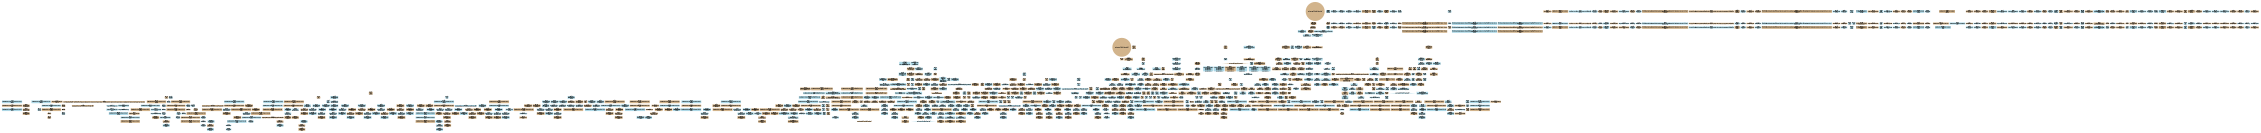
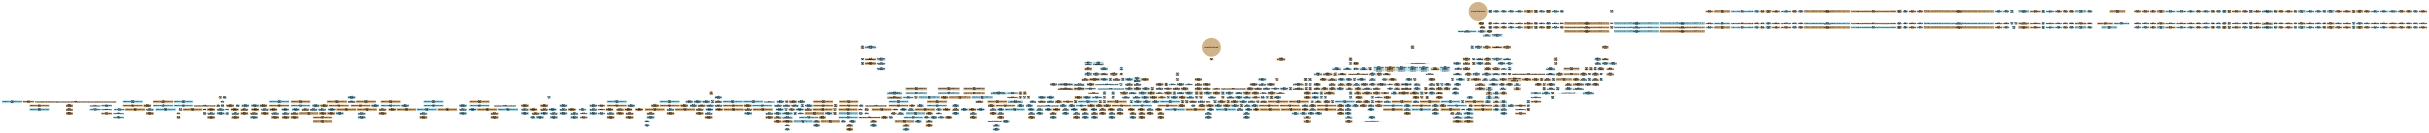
none -> (1087, 97)
(961, 114) -> none
